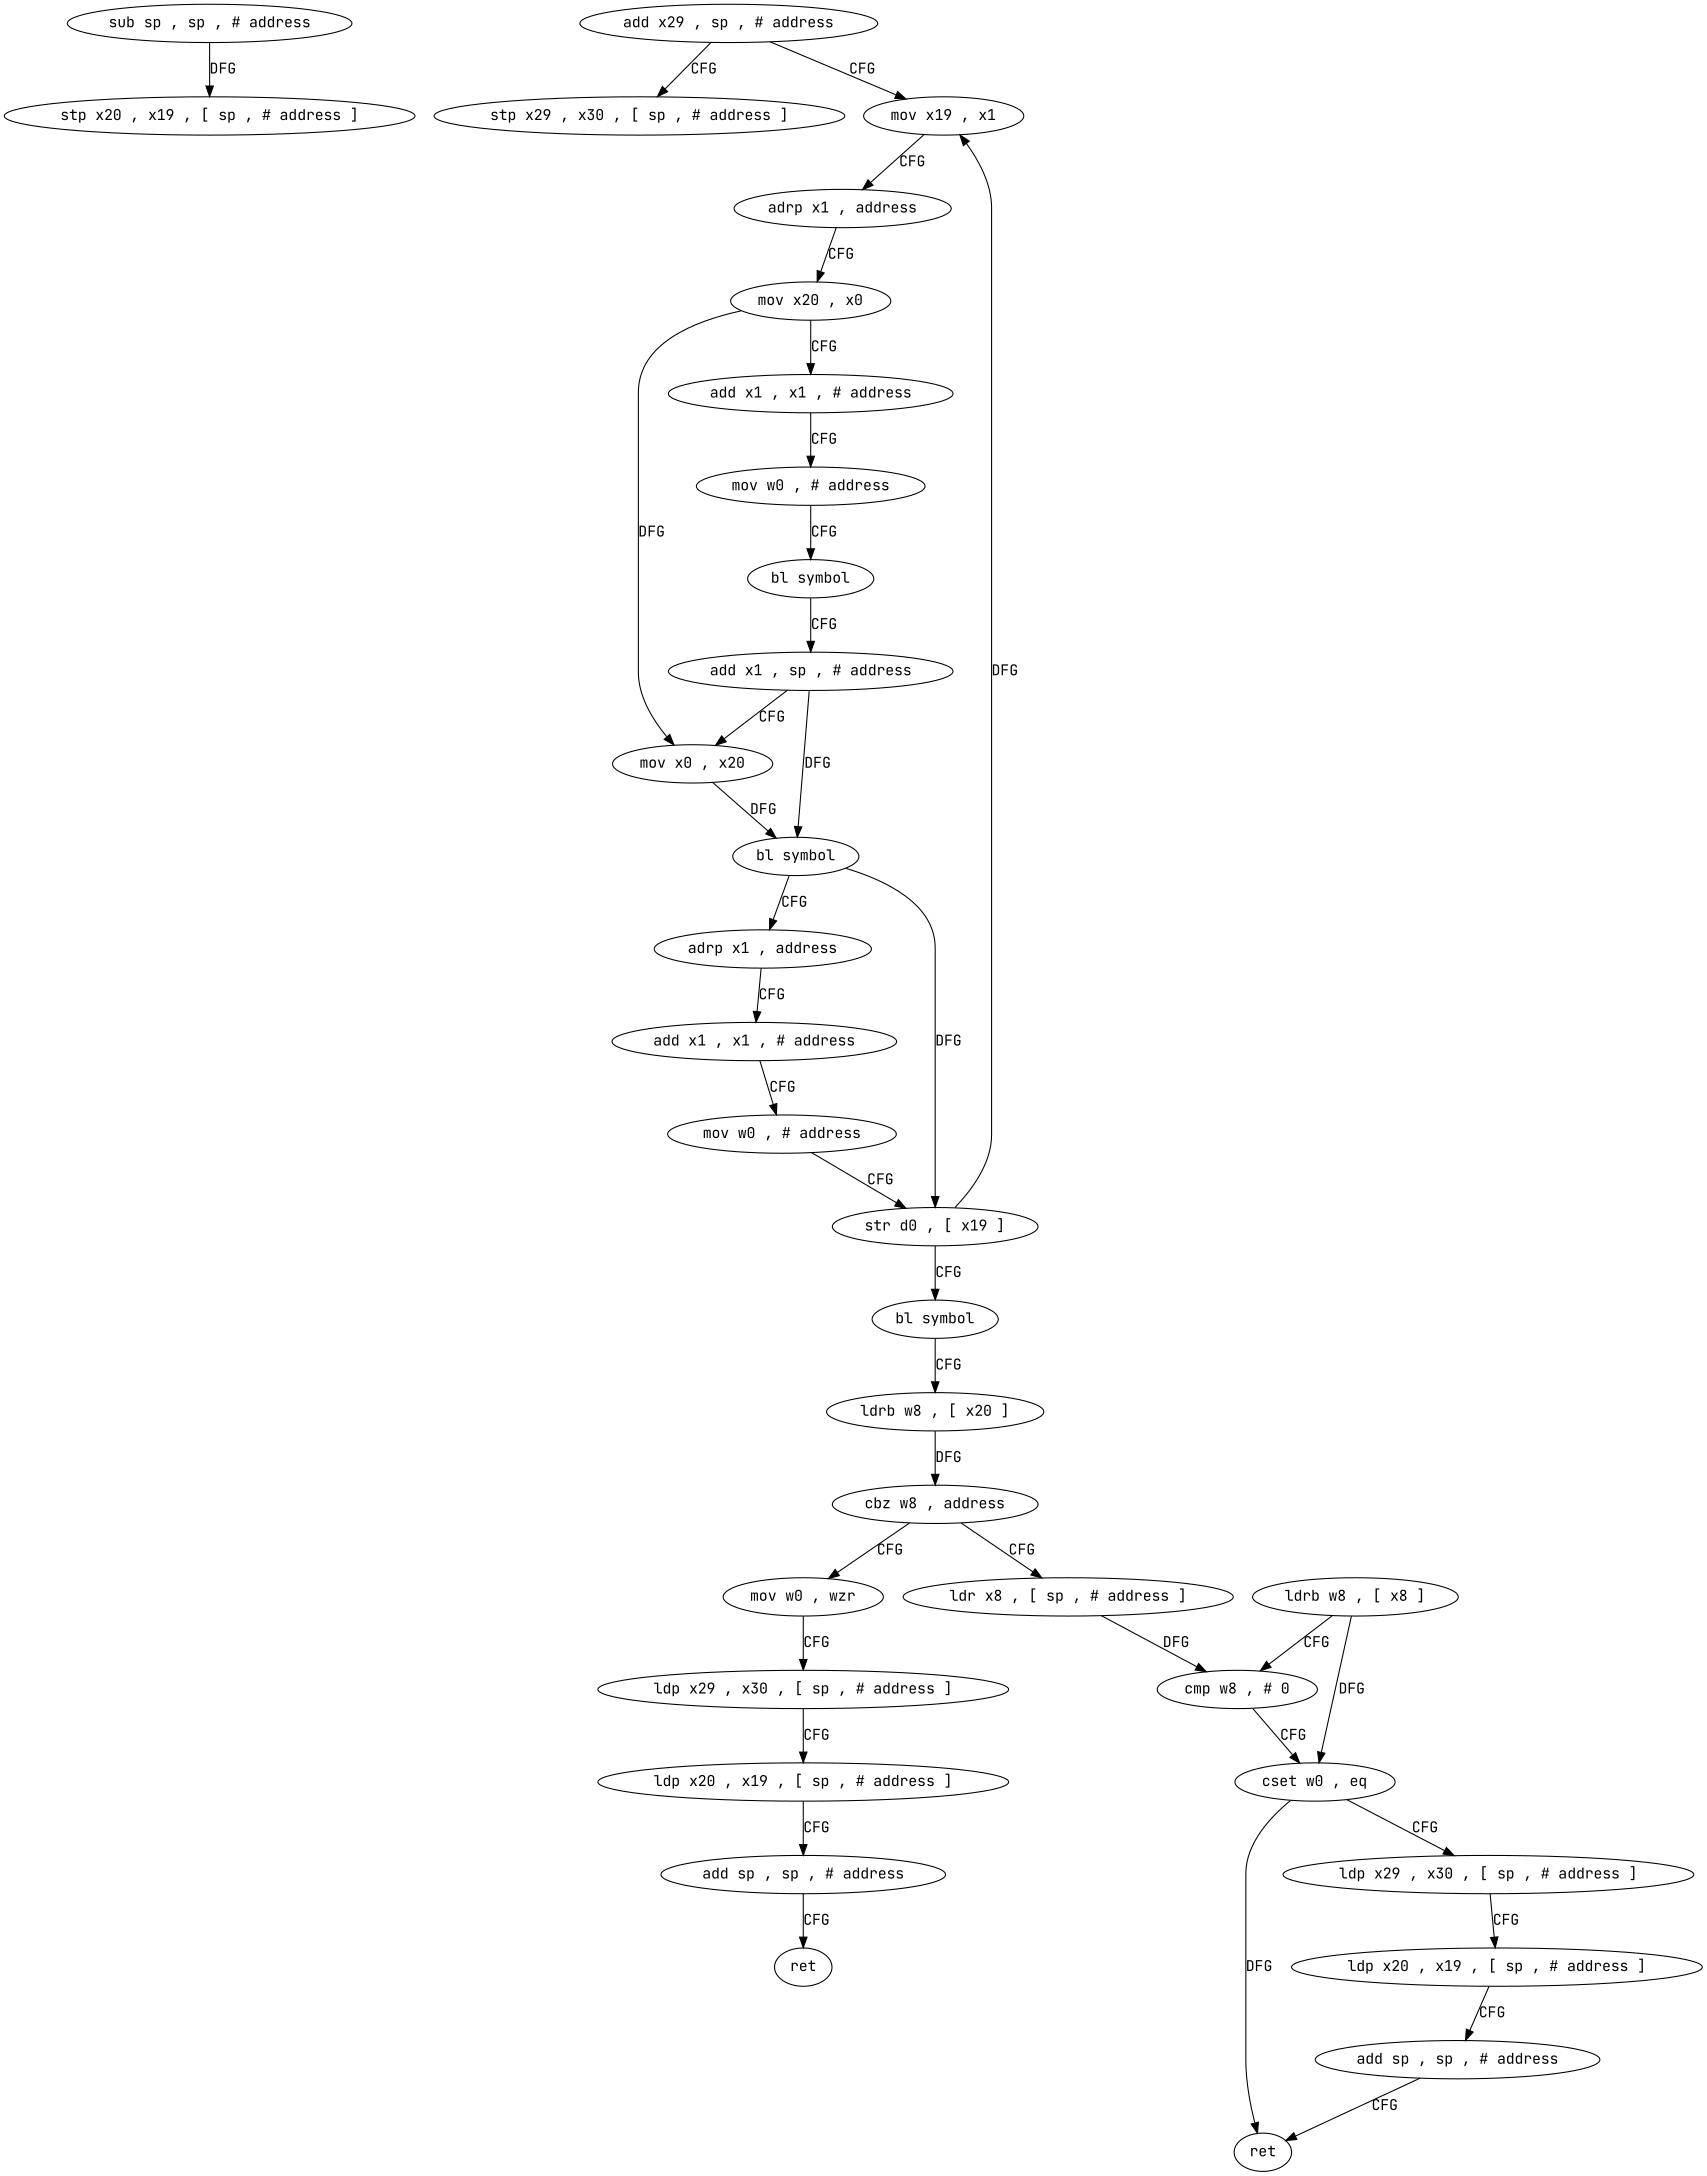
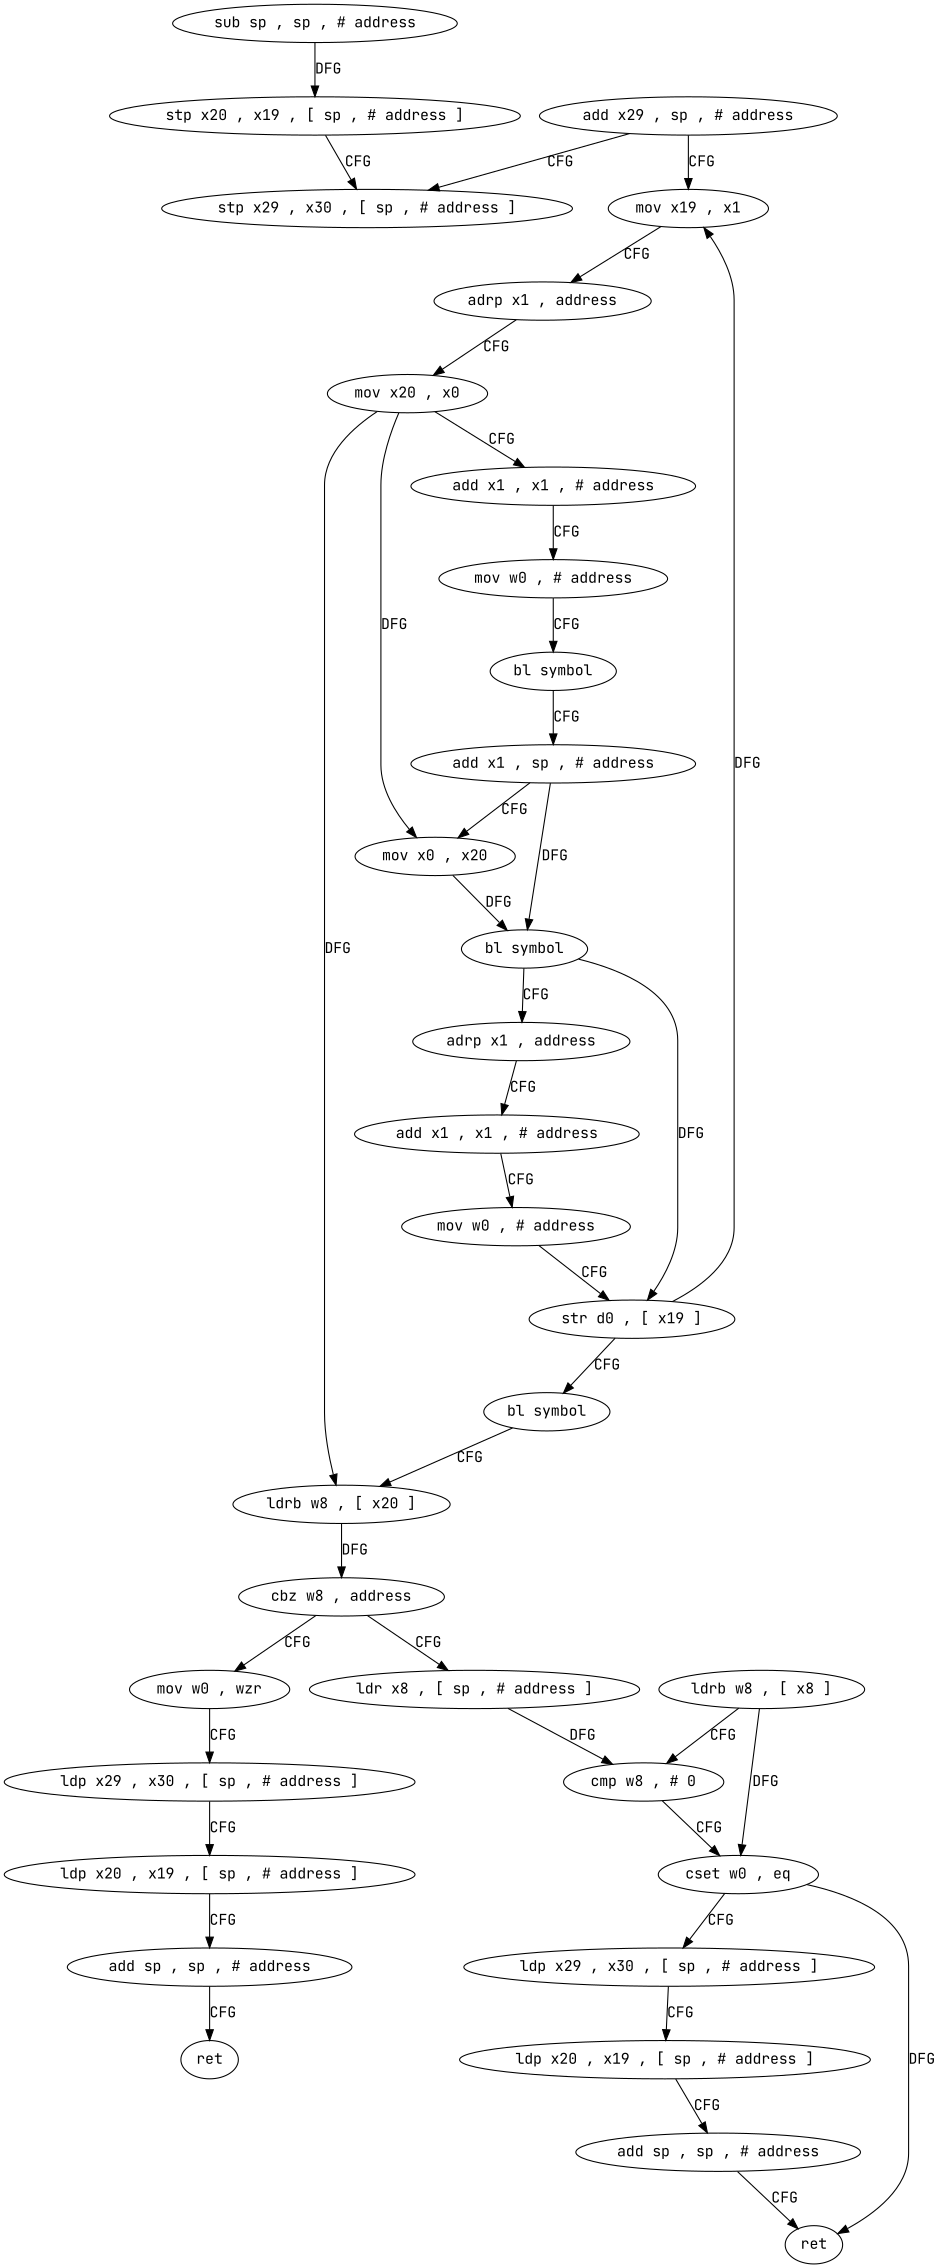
none -> (338, 158)
none -> (325, 933)
